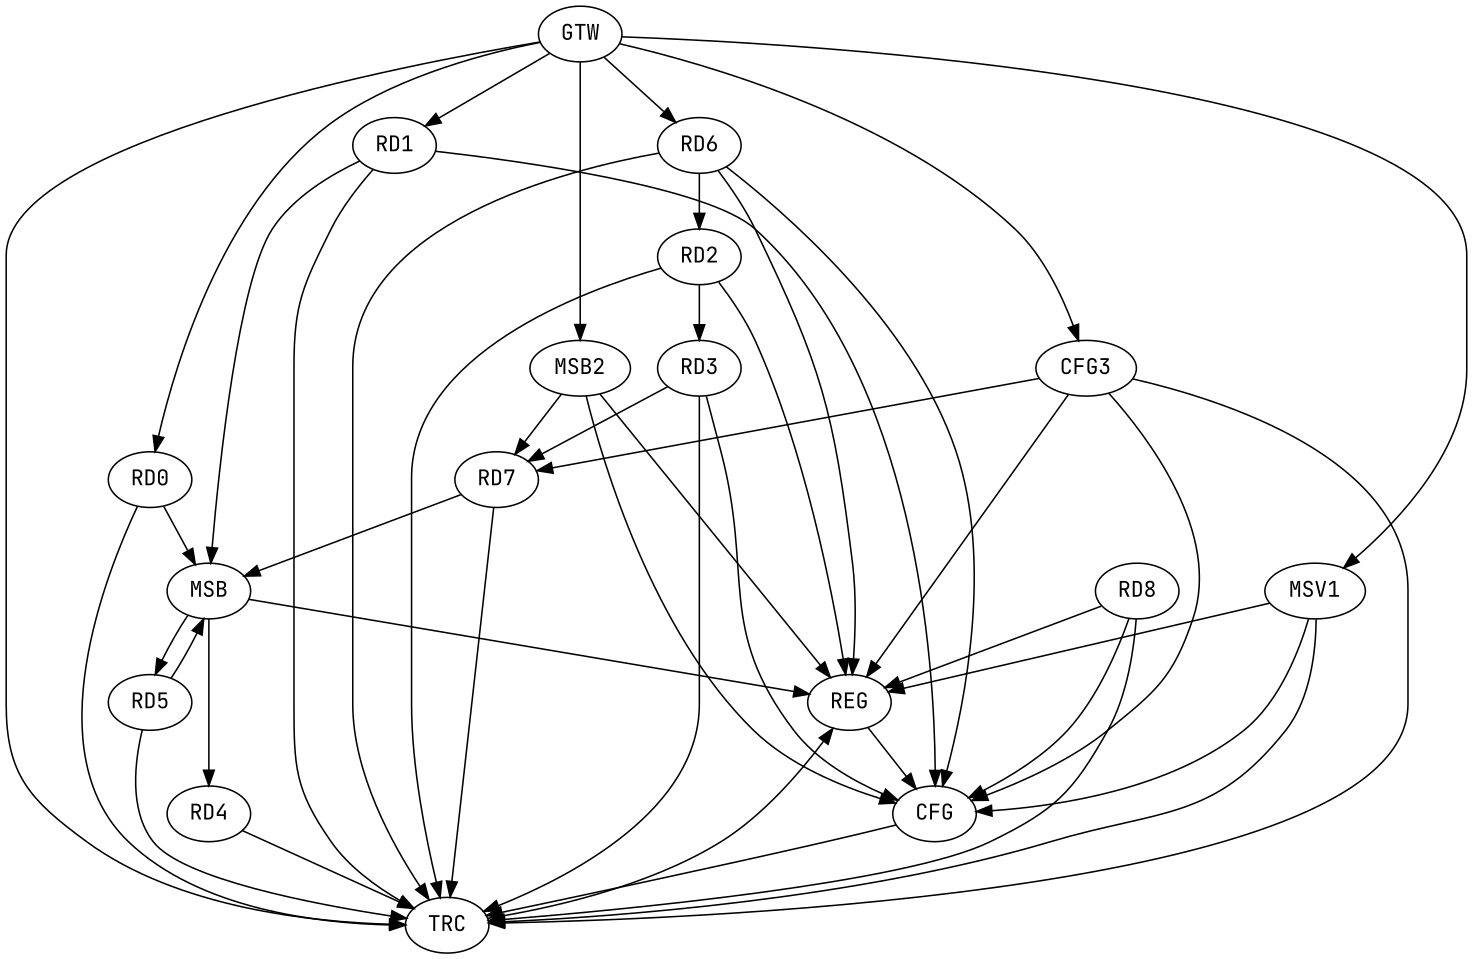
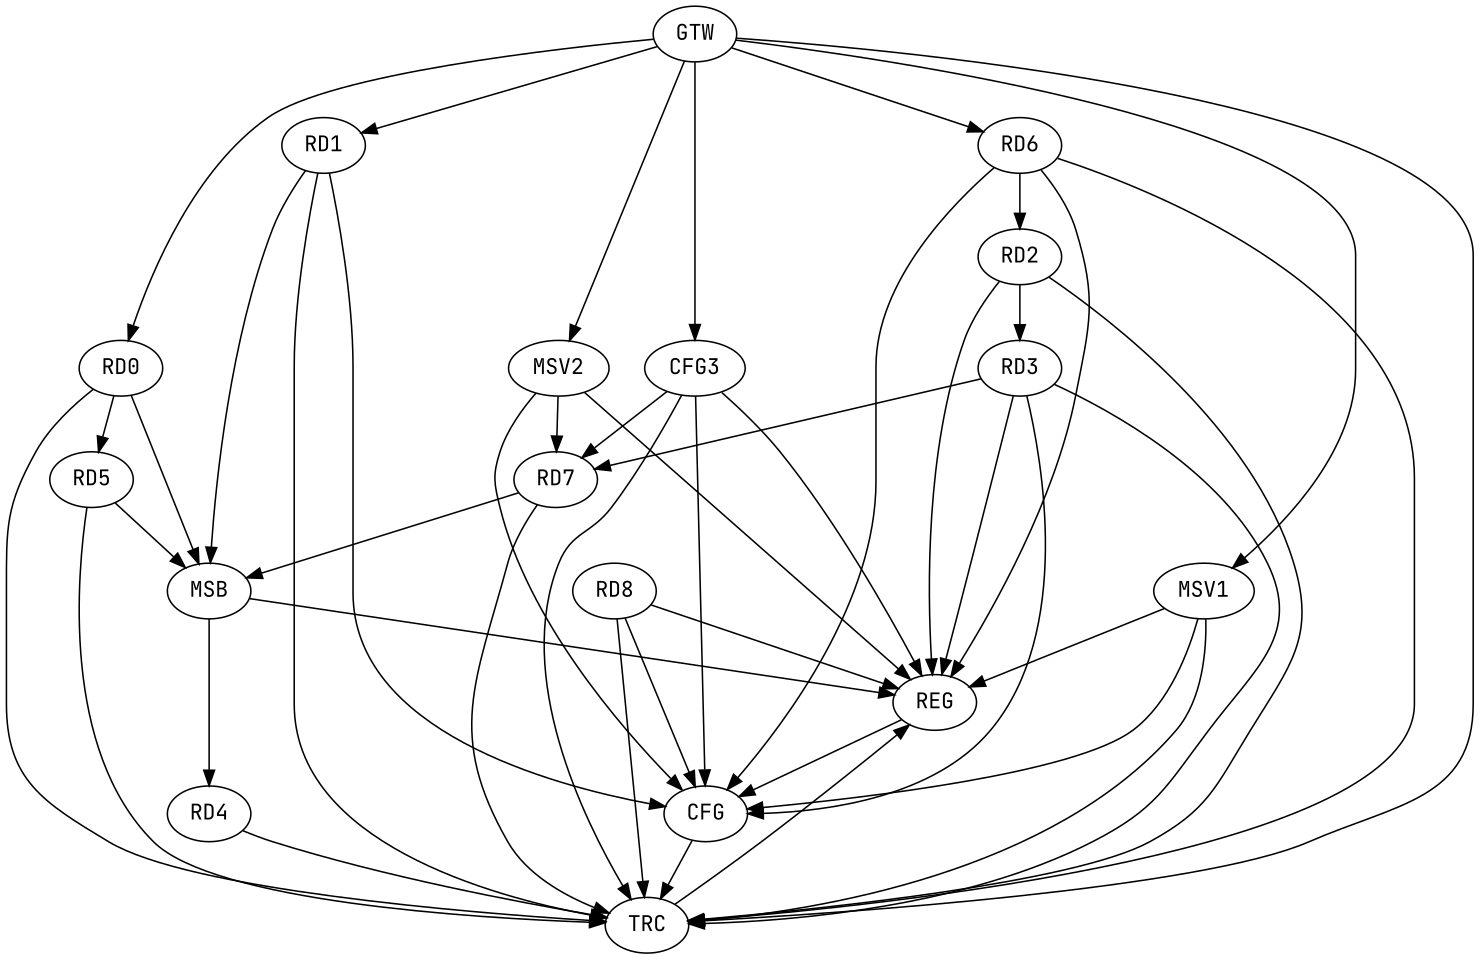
(580, 368) -> (559, 368)
none -> (980, 528)
(174, 637) -> (108, 416)
